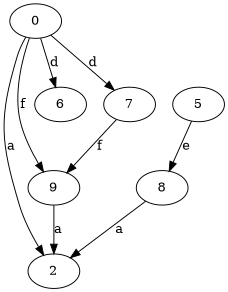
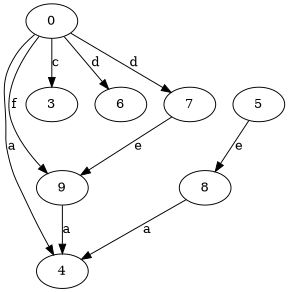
none -> (52, 104)
(100, 146) -> (139, 146)
(54, 271) -> (62, 271)
